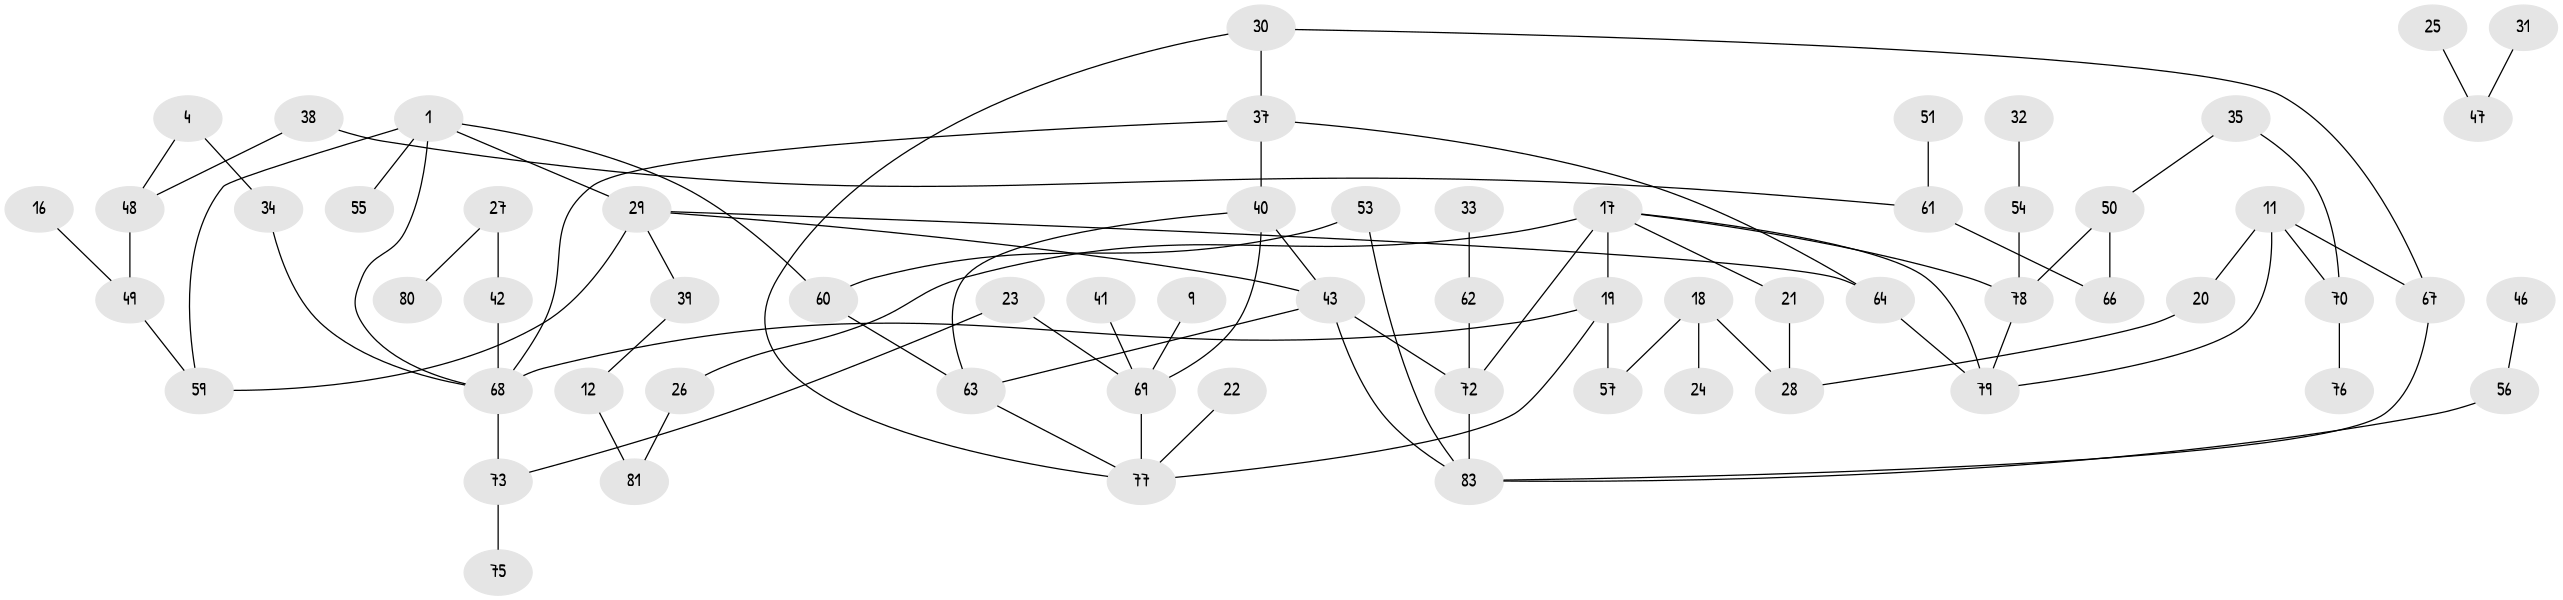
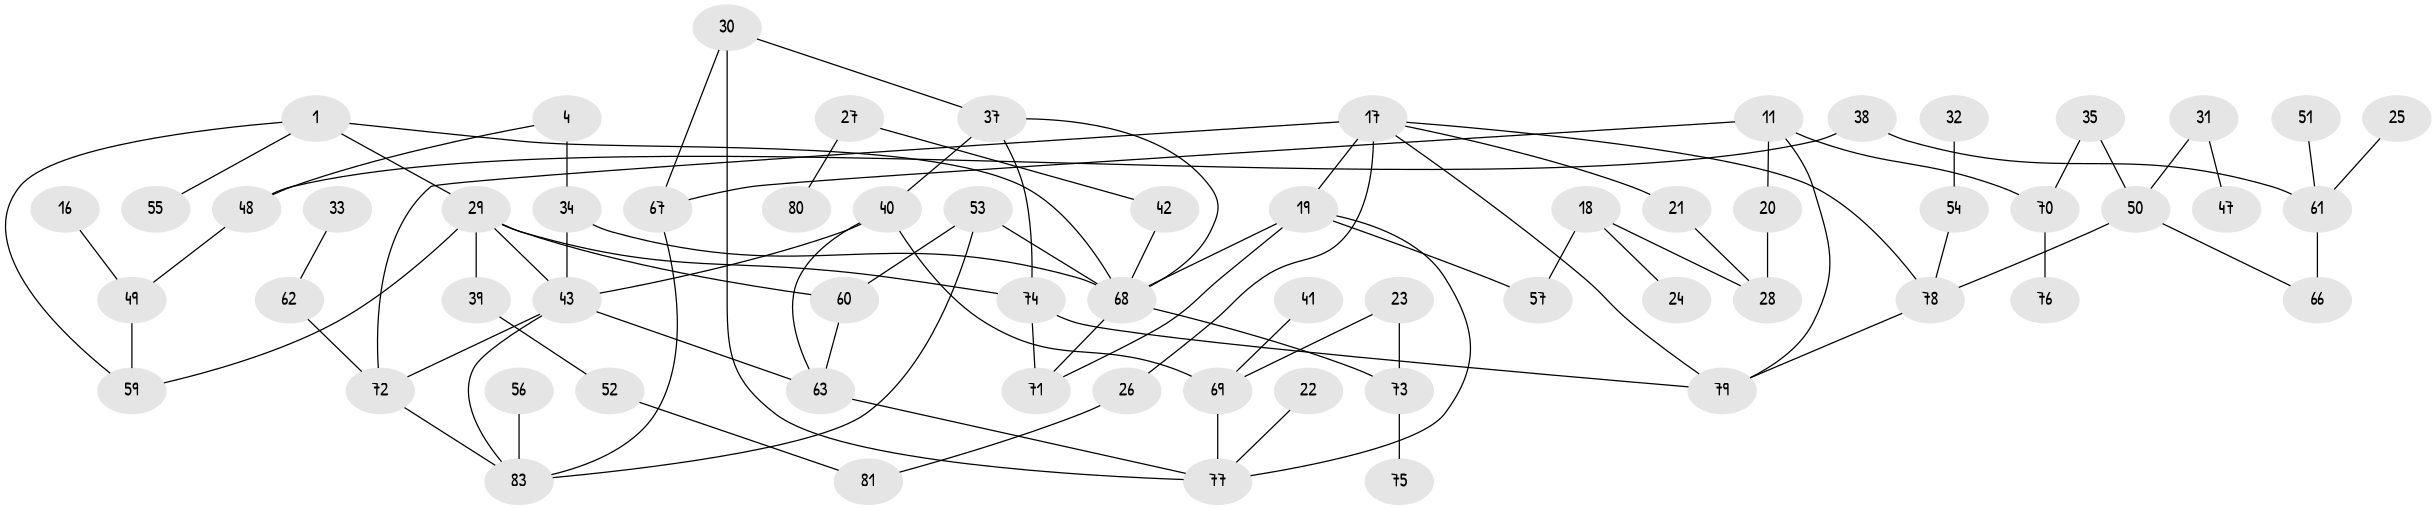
(2455, 73) -> (2357, 164)
none -> (2174, 159)
(621, 161) -> (655, 267)
none -> (567, 255)
none -> (1050, 255)
(1192, 300) -> none
(1880, 300) -> (1031, 300)
(2521, 300) -> none
(589, 391) -> (610, 391)
none -> (1036, 391)
